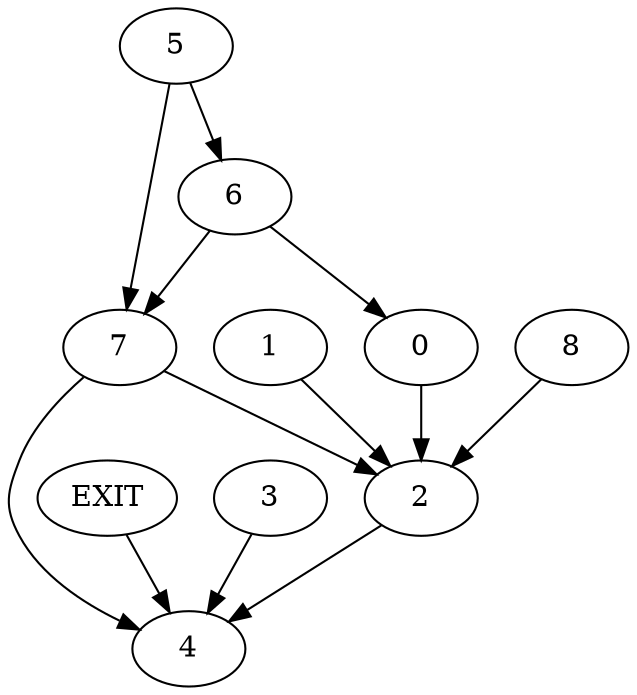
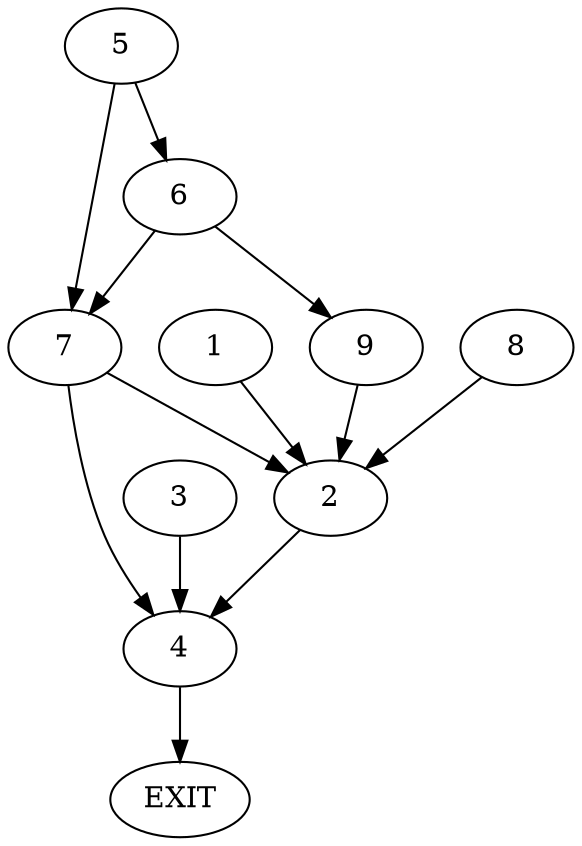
(421, 347) -> (366, 347)
(143, 564) -> (180, 714)
